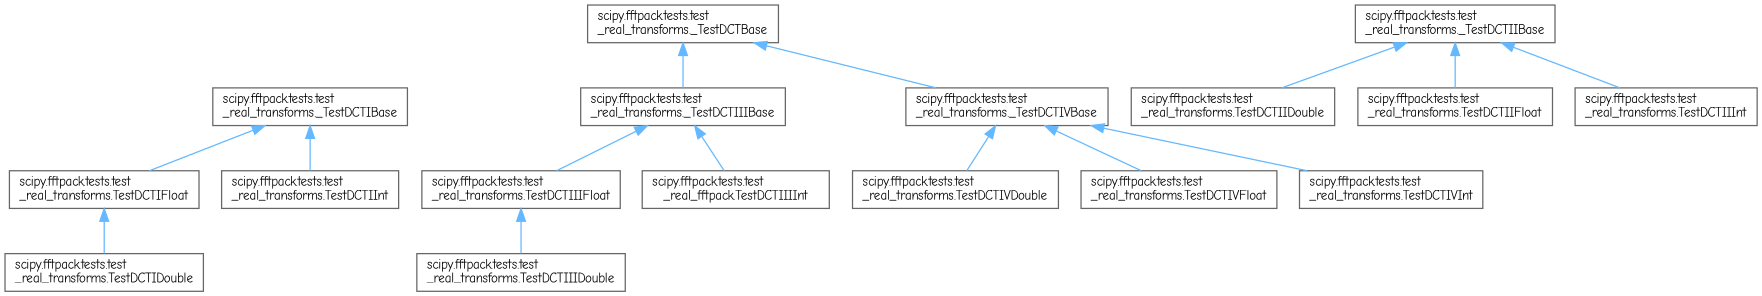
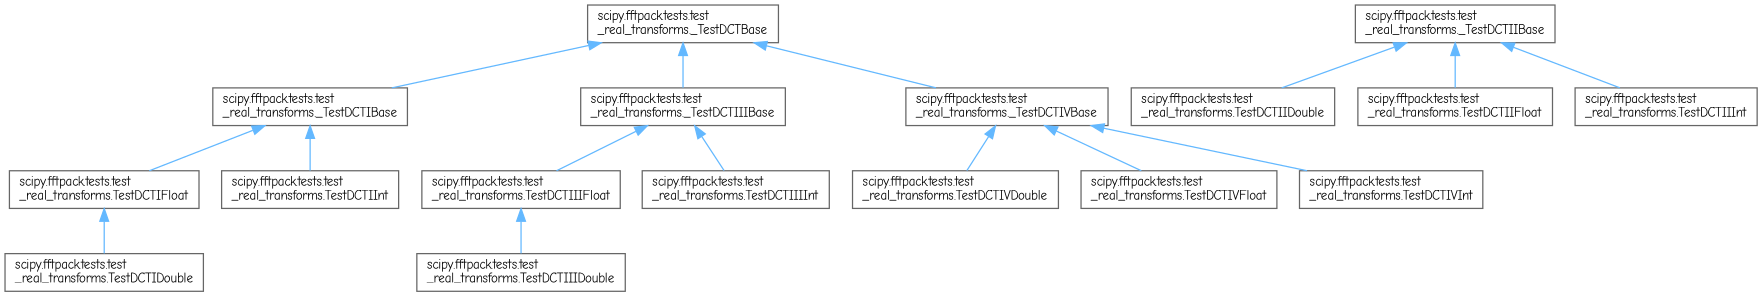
none -> (490, 67)
(736, 190) -> (736, 190)
